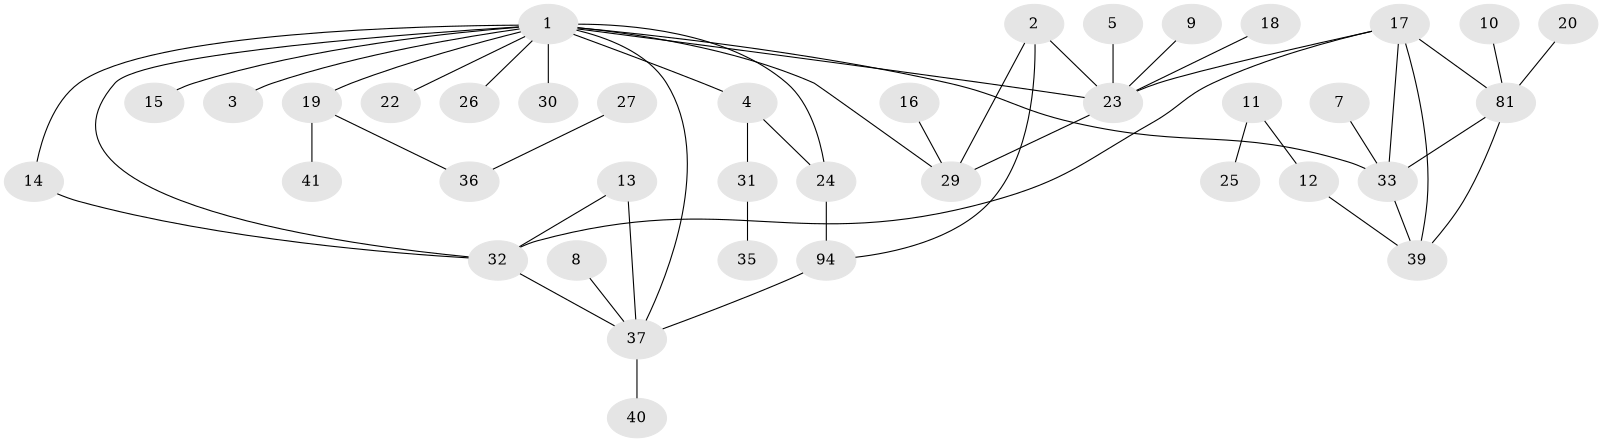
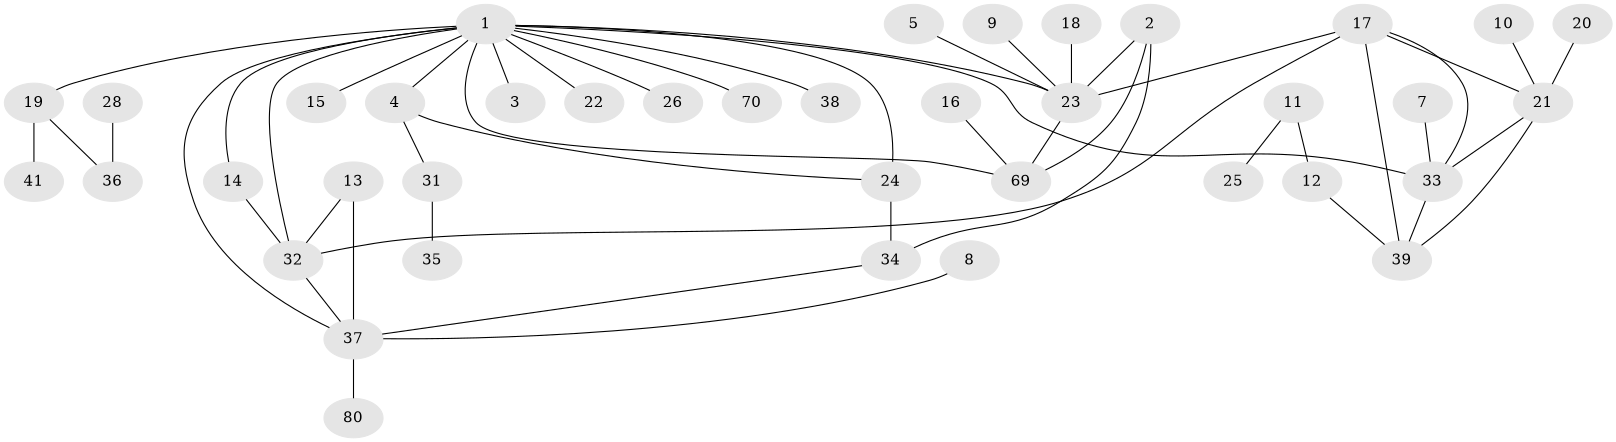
(548, 103) -> (752, 103)
(627, 103) -> (113, 103)
none -> (831, 103)
(1506, 103) -> (1543, 103)
(951, 182) -> (1021, 182)
(826, 260) -> (891, 260)
(637, 418) -> (354, 418)
